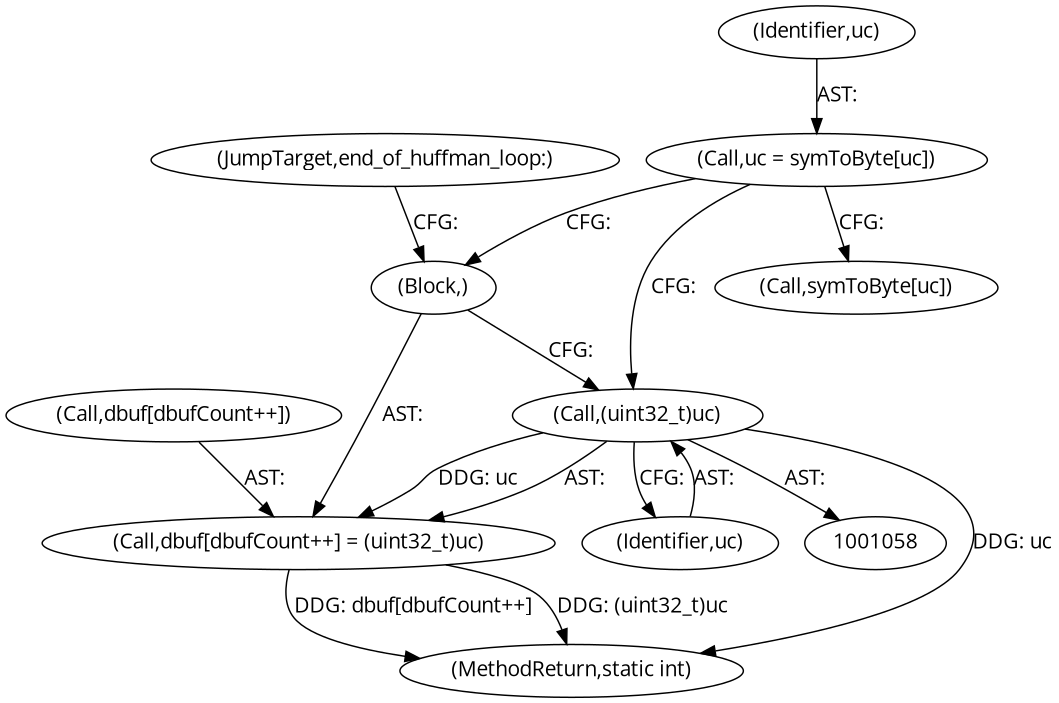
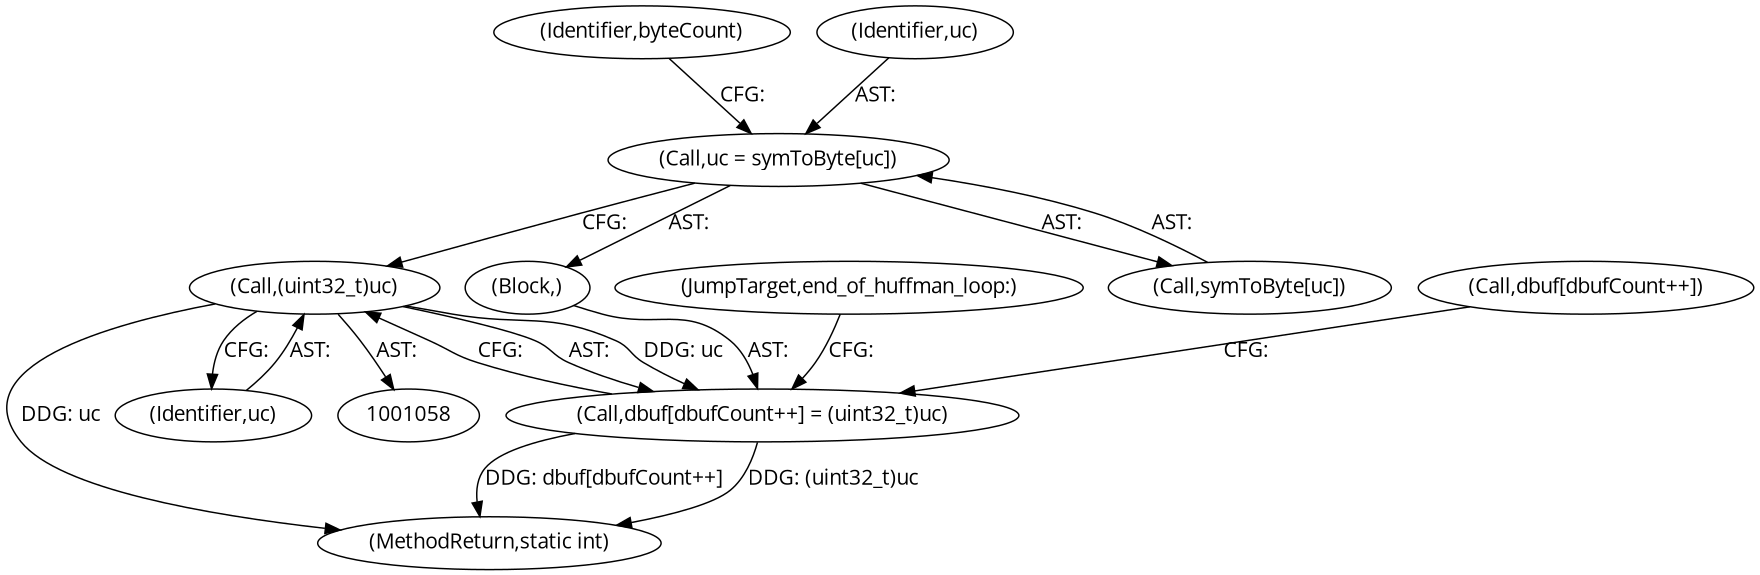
none -> (642, 32)
none -> (1074, 207)
(407, 217) -> (824, 348)
(591, 224) -> (692, 224)
(865, 224) -> (1065, 224)
(527, 346) -> (492, 367)
(268, 479) -> (1249, 352)
